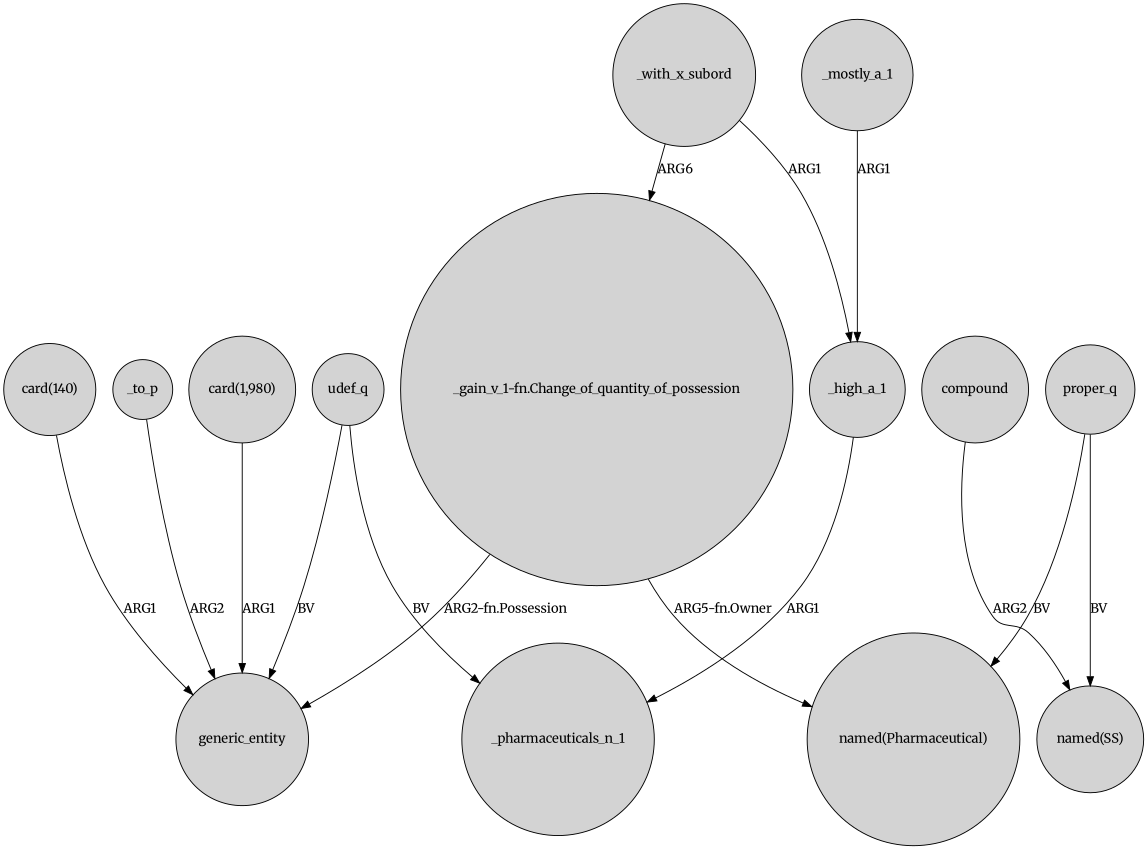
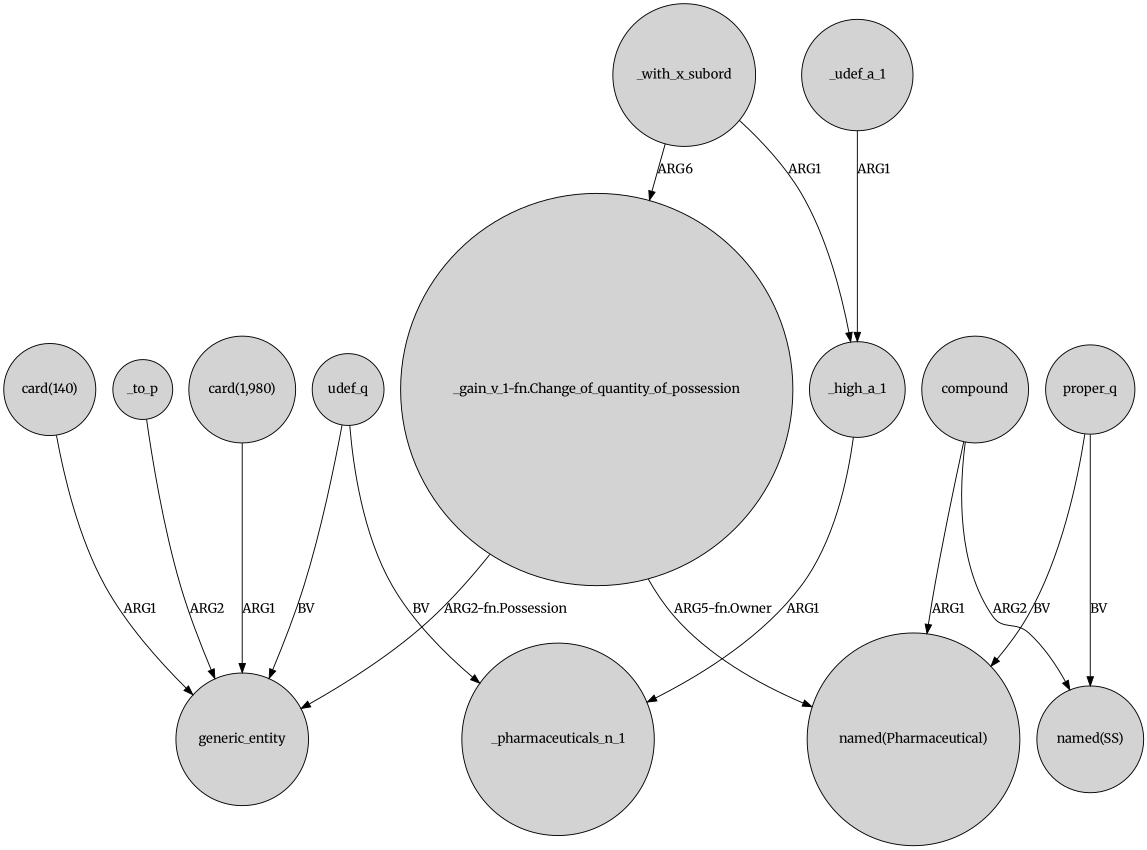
(857, 75) -> (857, 75)
none -> (945, 533)
